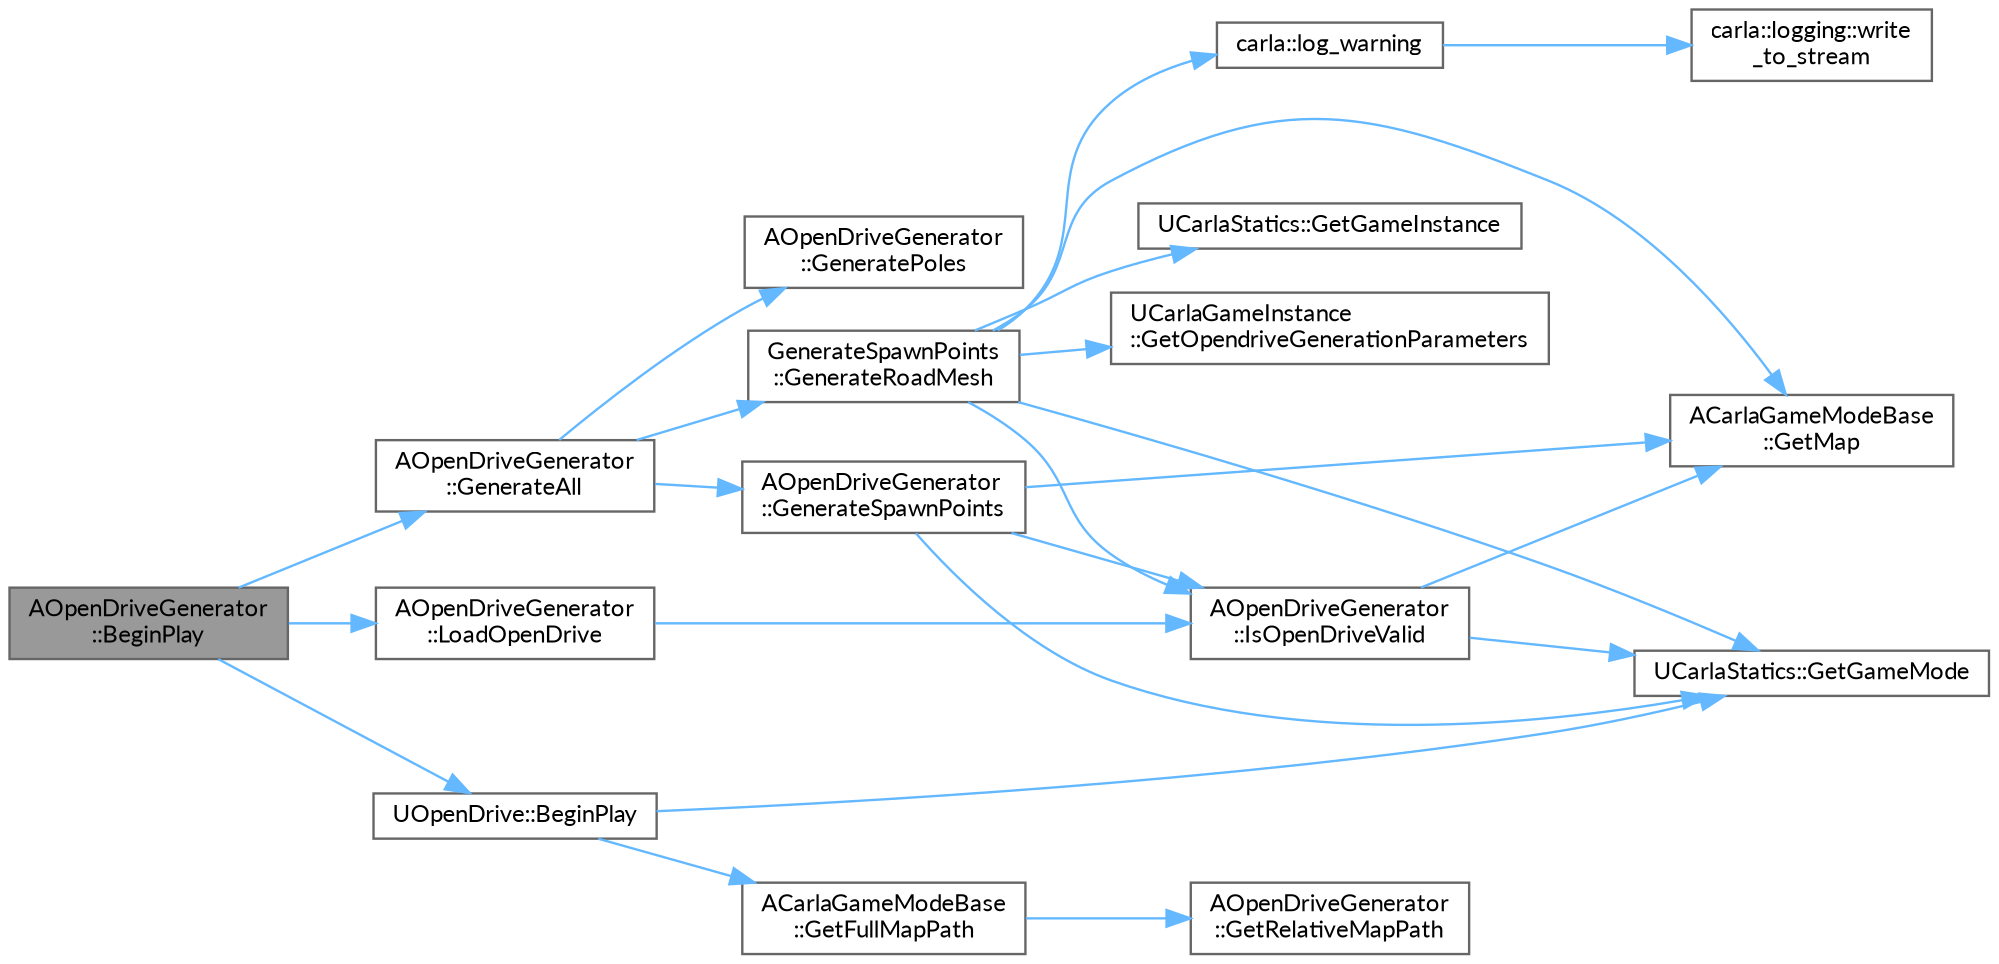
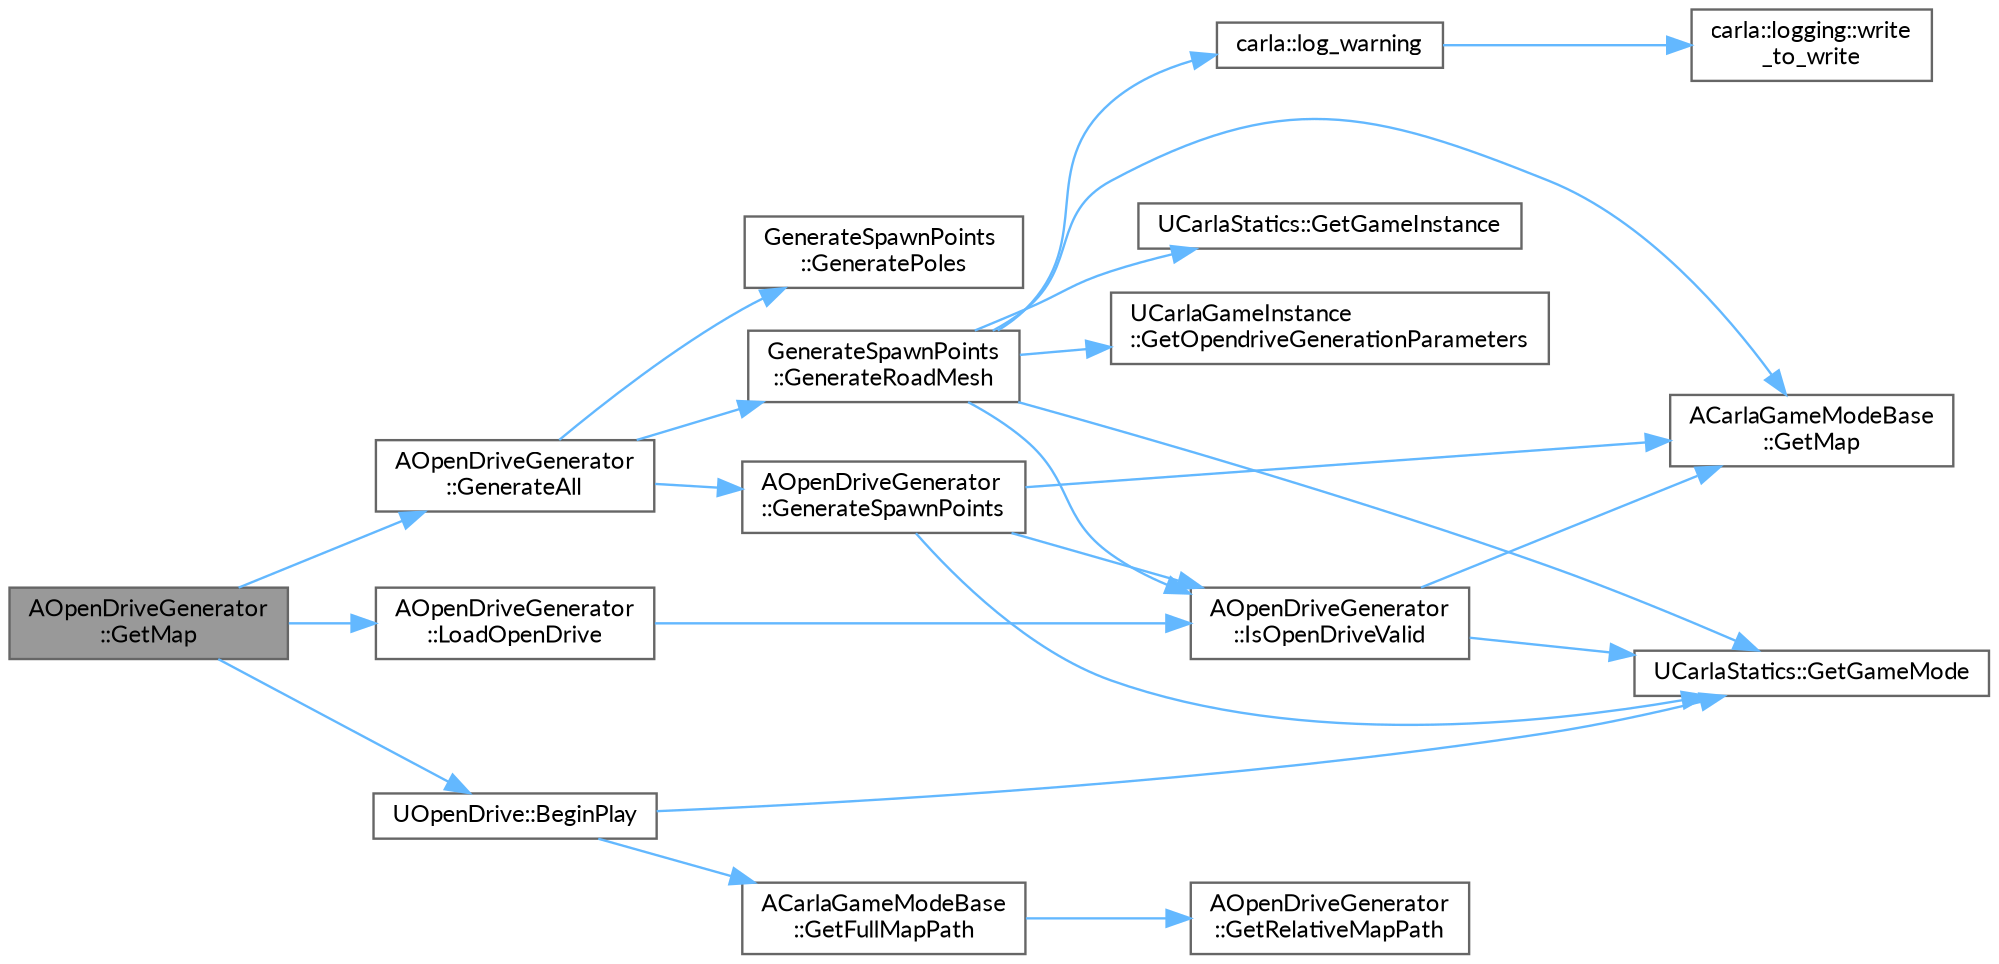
(1812, 45) -> (1812, 45)
(884, 252) -> (884, 252)
(149, 623) -> (149, 623)
